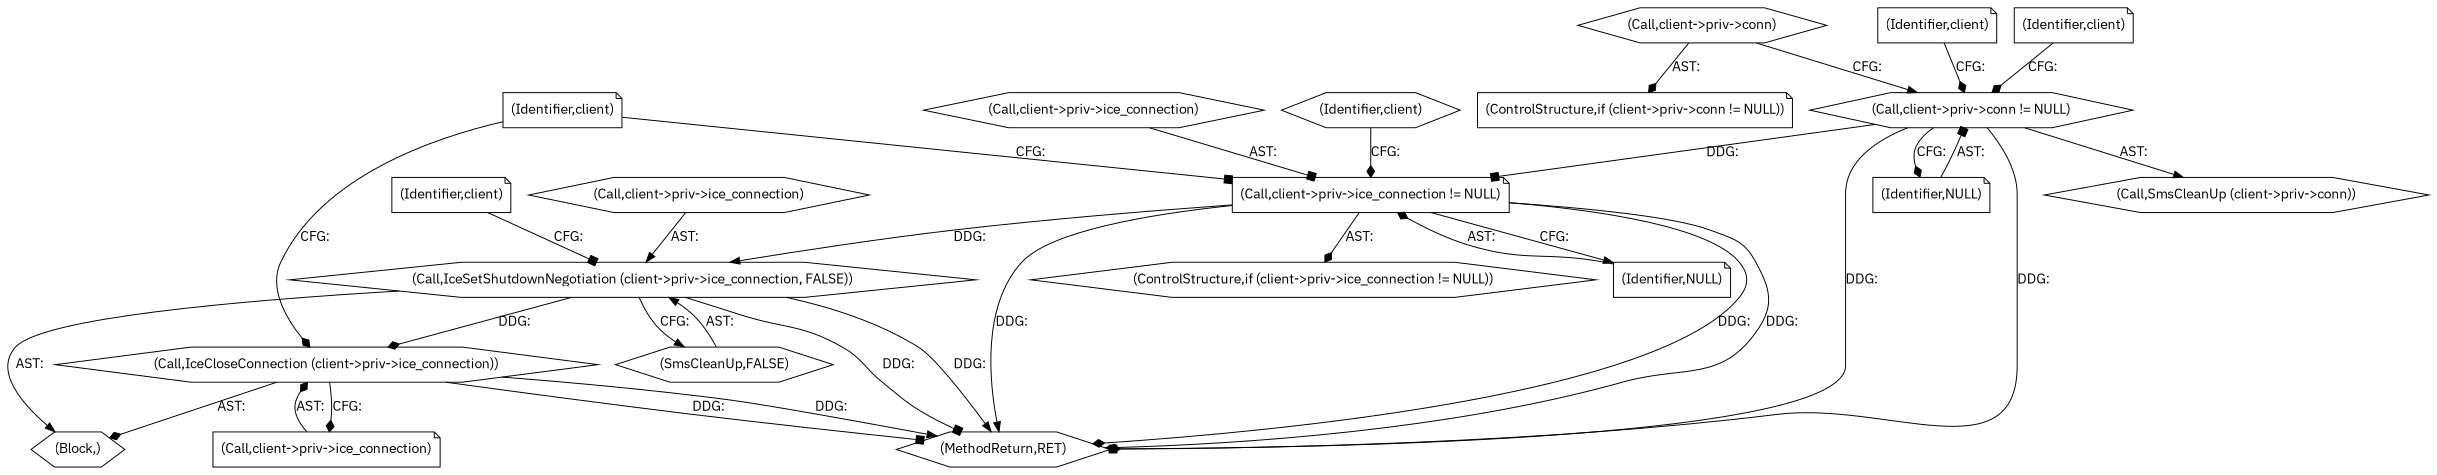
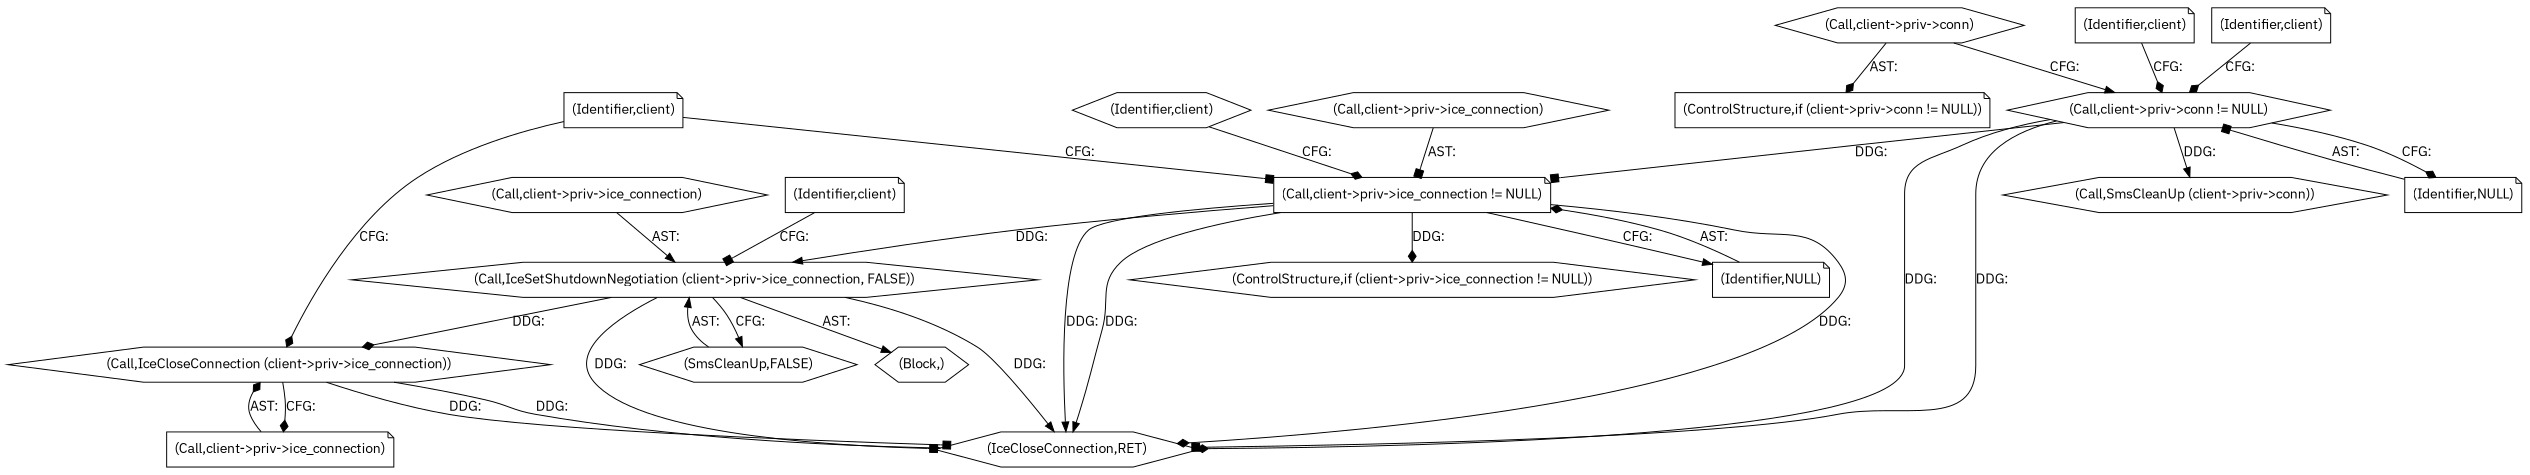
(2135, 153) -> (2201, 153)
(1361, 237) -> (1430, 237)
(199, 408) -> none
(1003, 449) -> (1067, 449)
